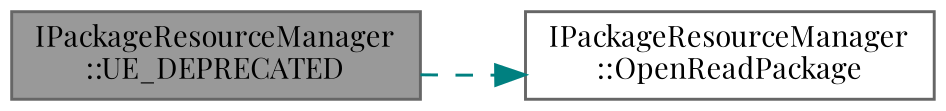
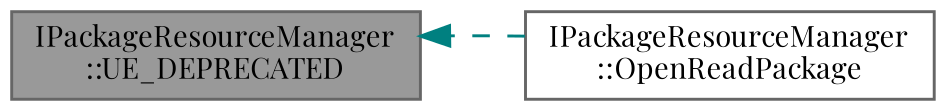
(458, 75) -> (487, 36)
